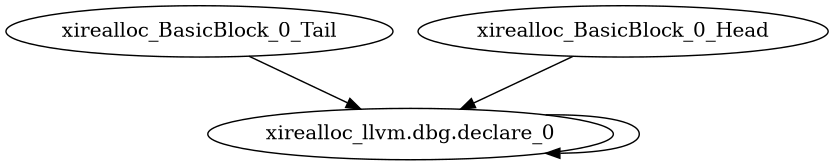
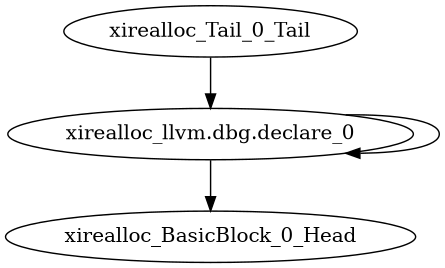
(199, 31) -> (211, 31)
(523, 80) -> (211, 178)
